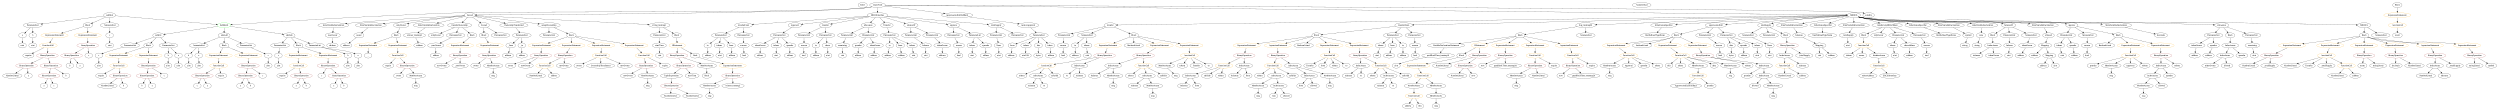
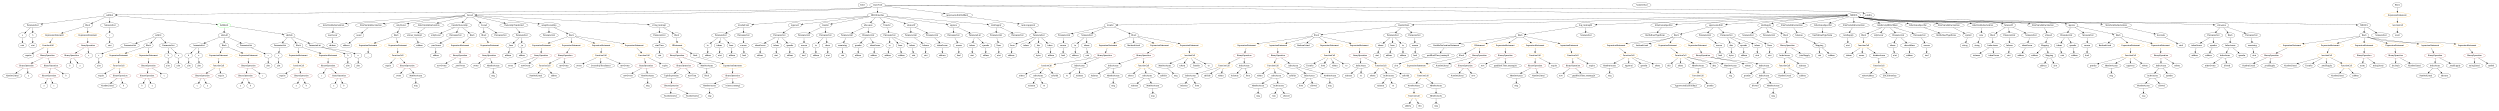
(552, 12) -> (495, 12)
(192, 30) -> none
none -> (2181, 45)
(1025, 56) -> none
